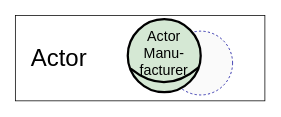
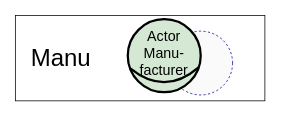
(44, 58) -> (41, 58)
